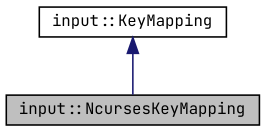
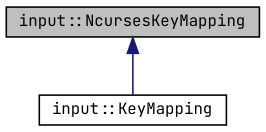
(133, 74) -> (133, 74)
